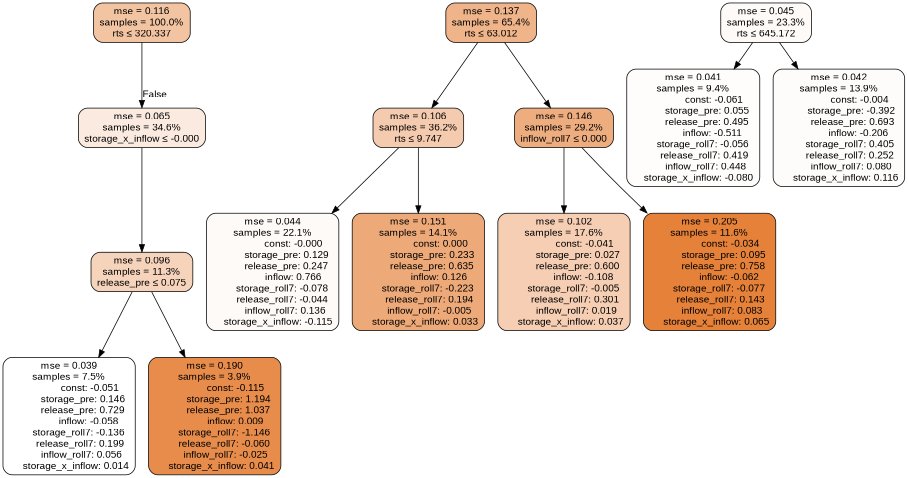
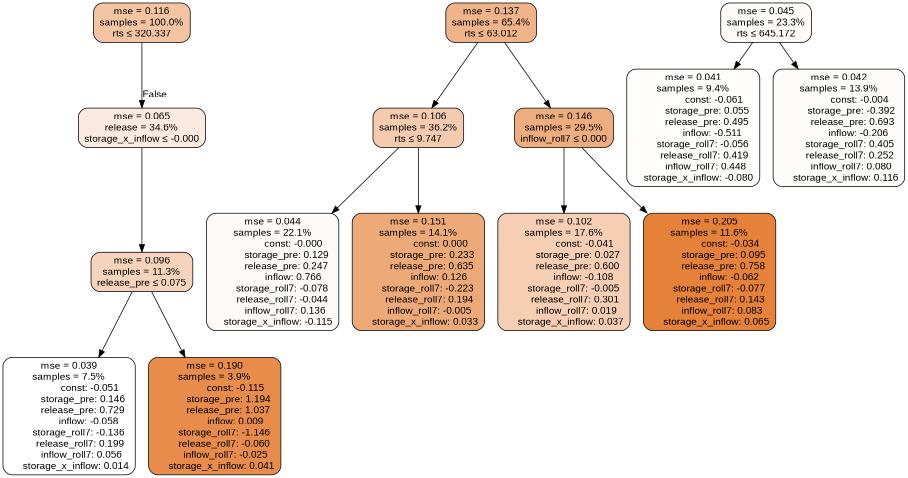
(142, 128) -> (142, 128)
(564, 128) -> (564, 128)
